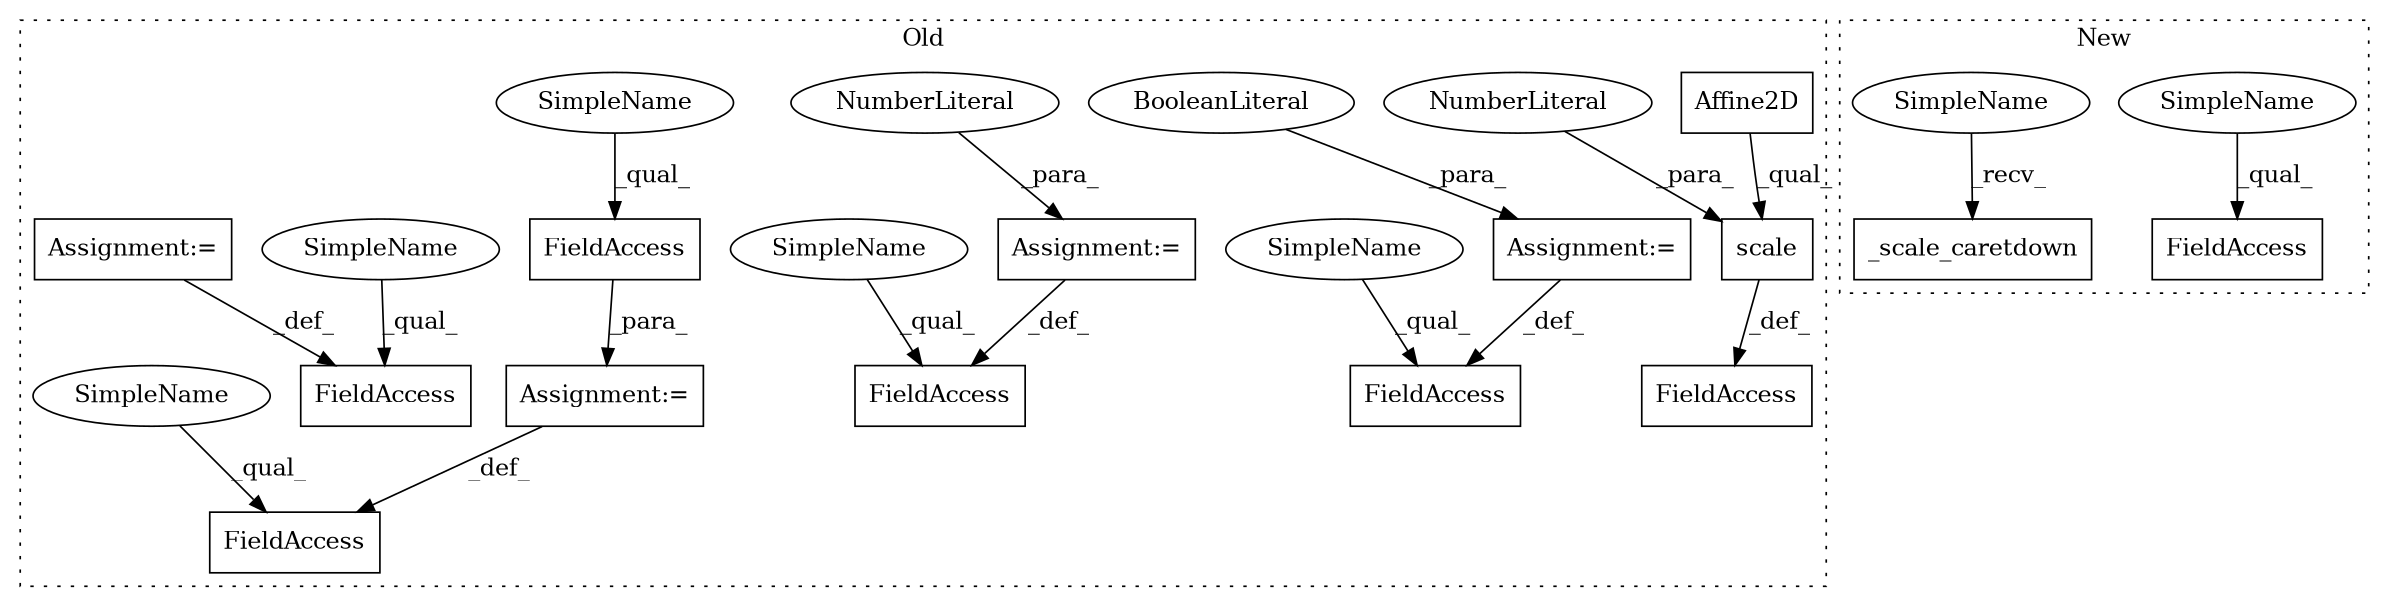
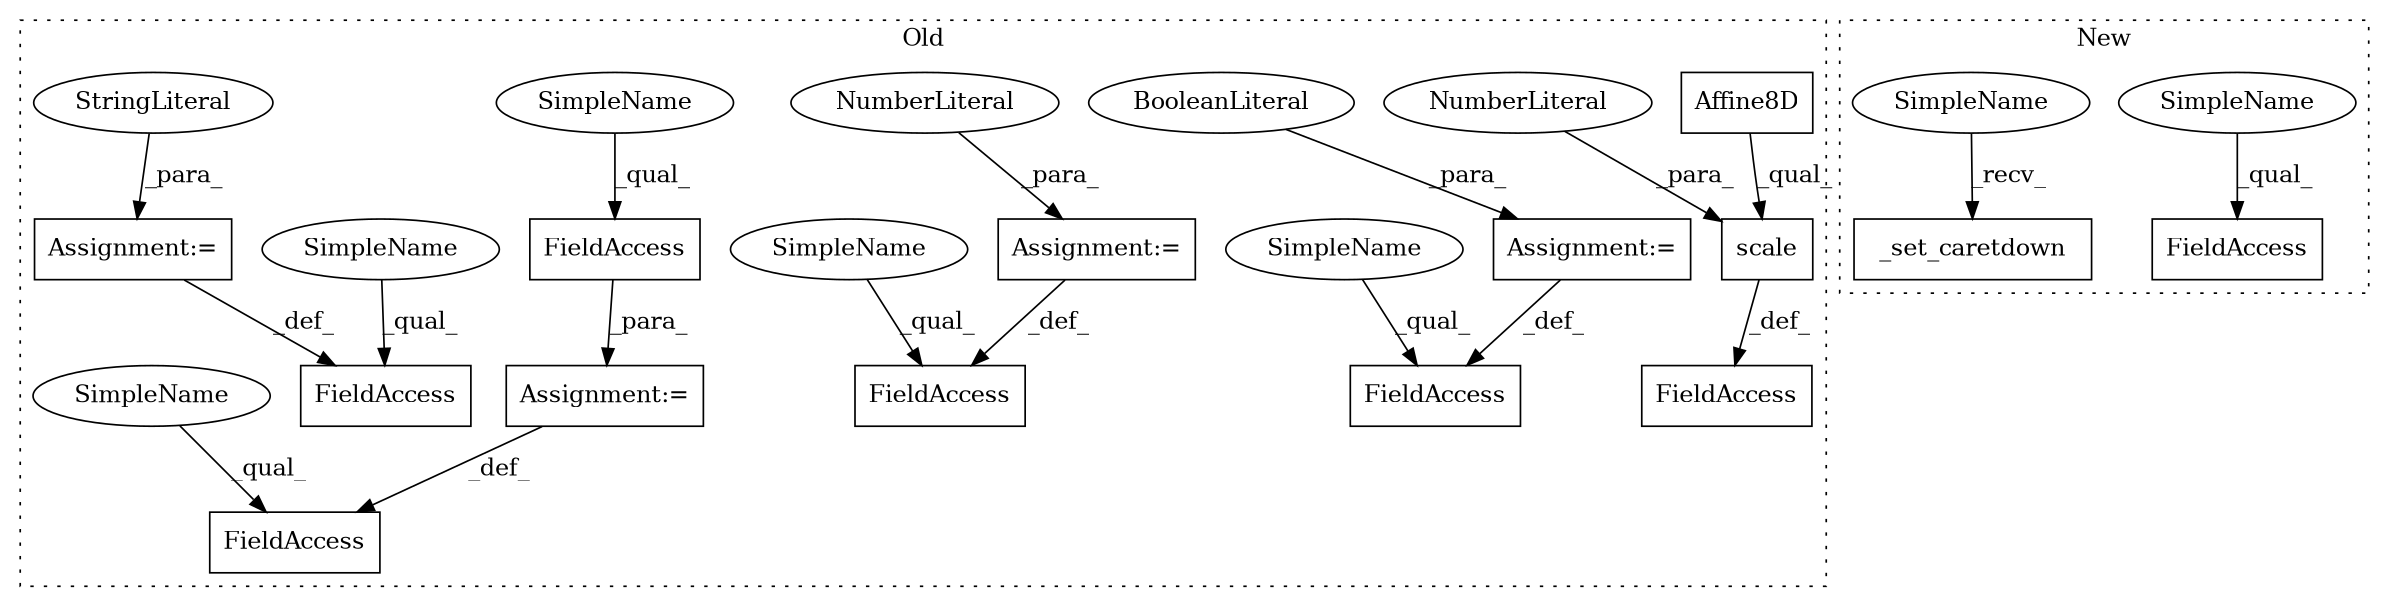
none -> (153, 103)
(1747, 103) -> (1747, 103)
(1973, 249) -> (1973, 249)
